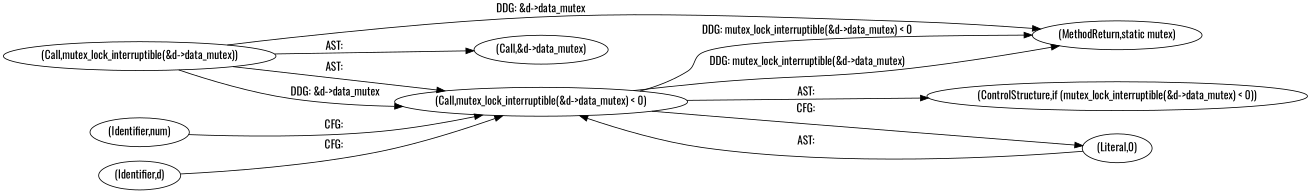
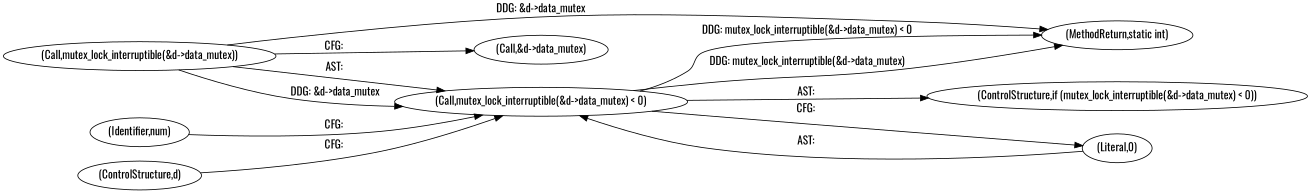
(1117, 35) -> (1117, 35)
(335, 47) -> (335, 47)
(140, 176) -> (140, 176)
